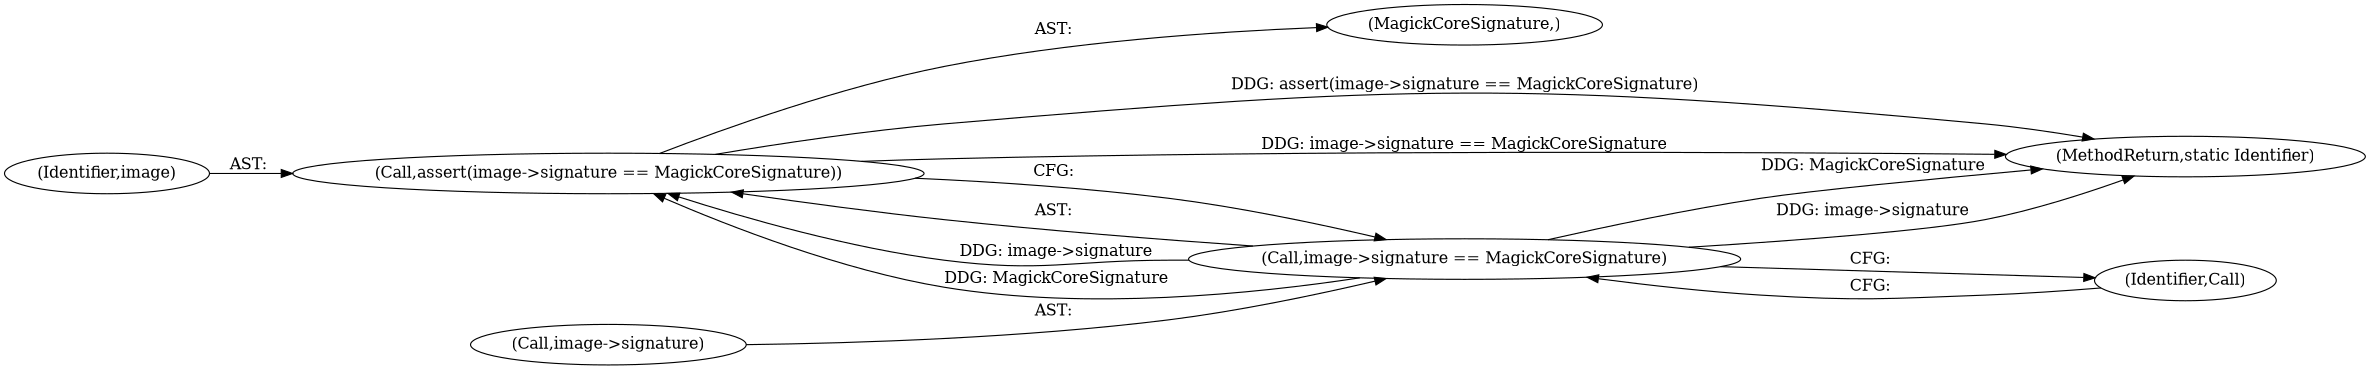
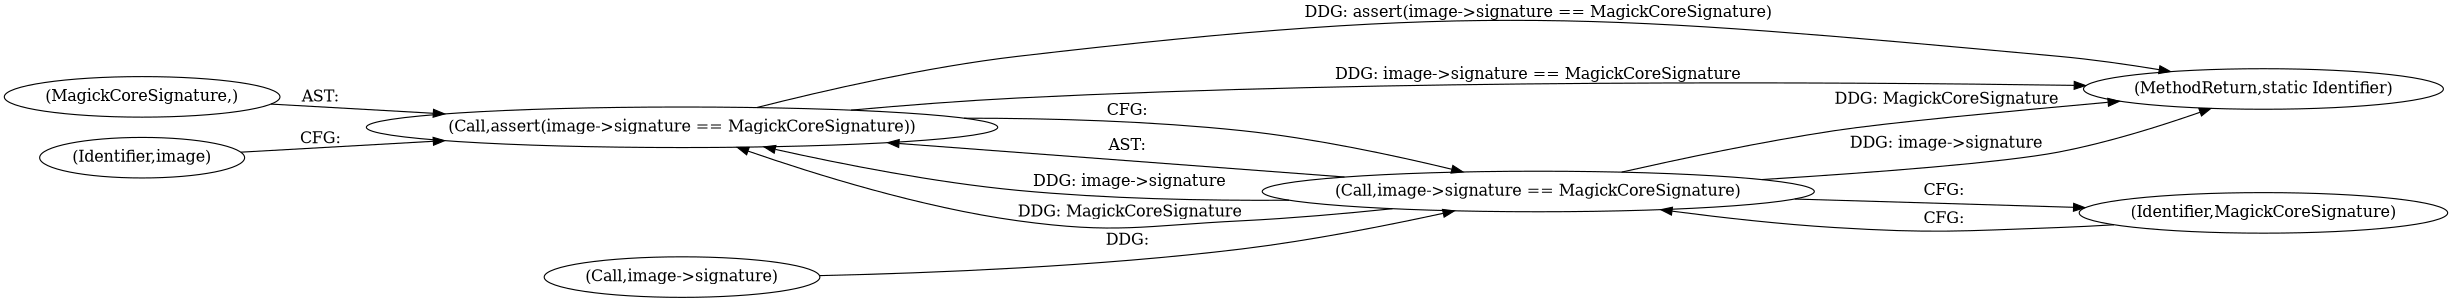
(982, 60) -> (352, 109)
(251, 165) -> (323, 139)
(2185, 280) -> (2263, 213)
(1056, 311) -> (1130, 240)
